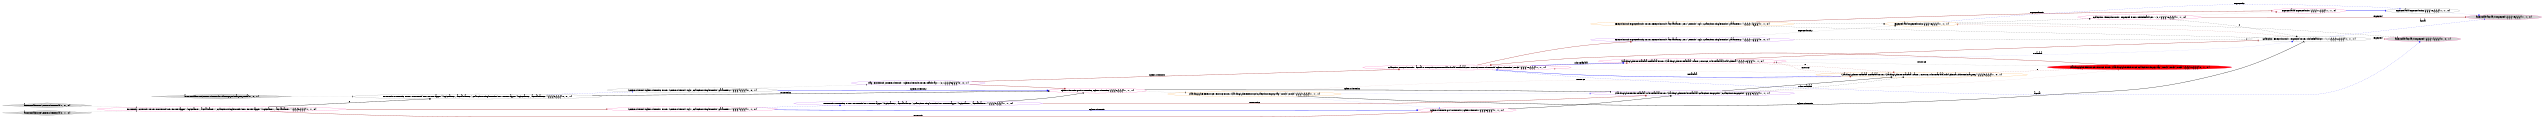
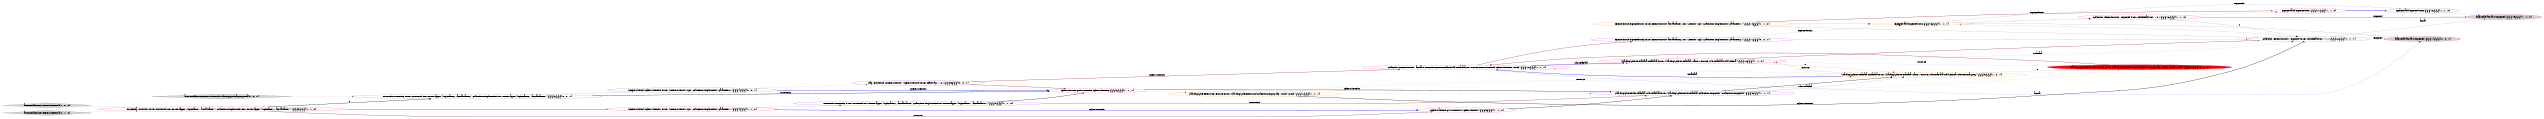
(1922, 24) -> (1922, 24)
